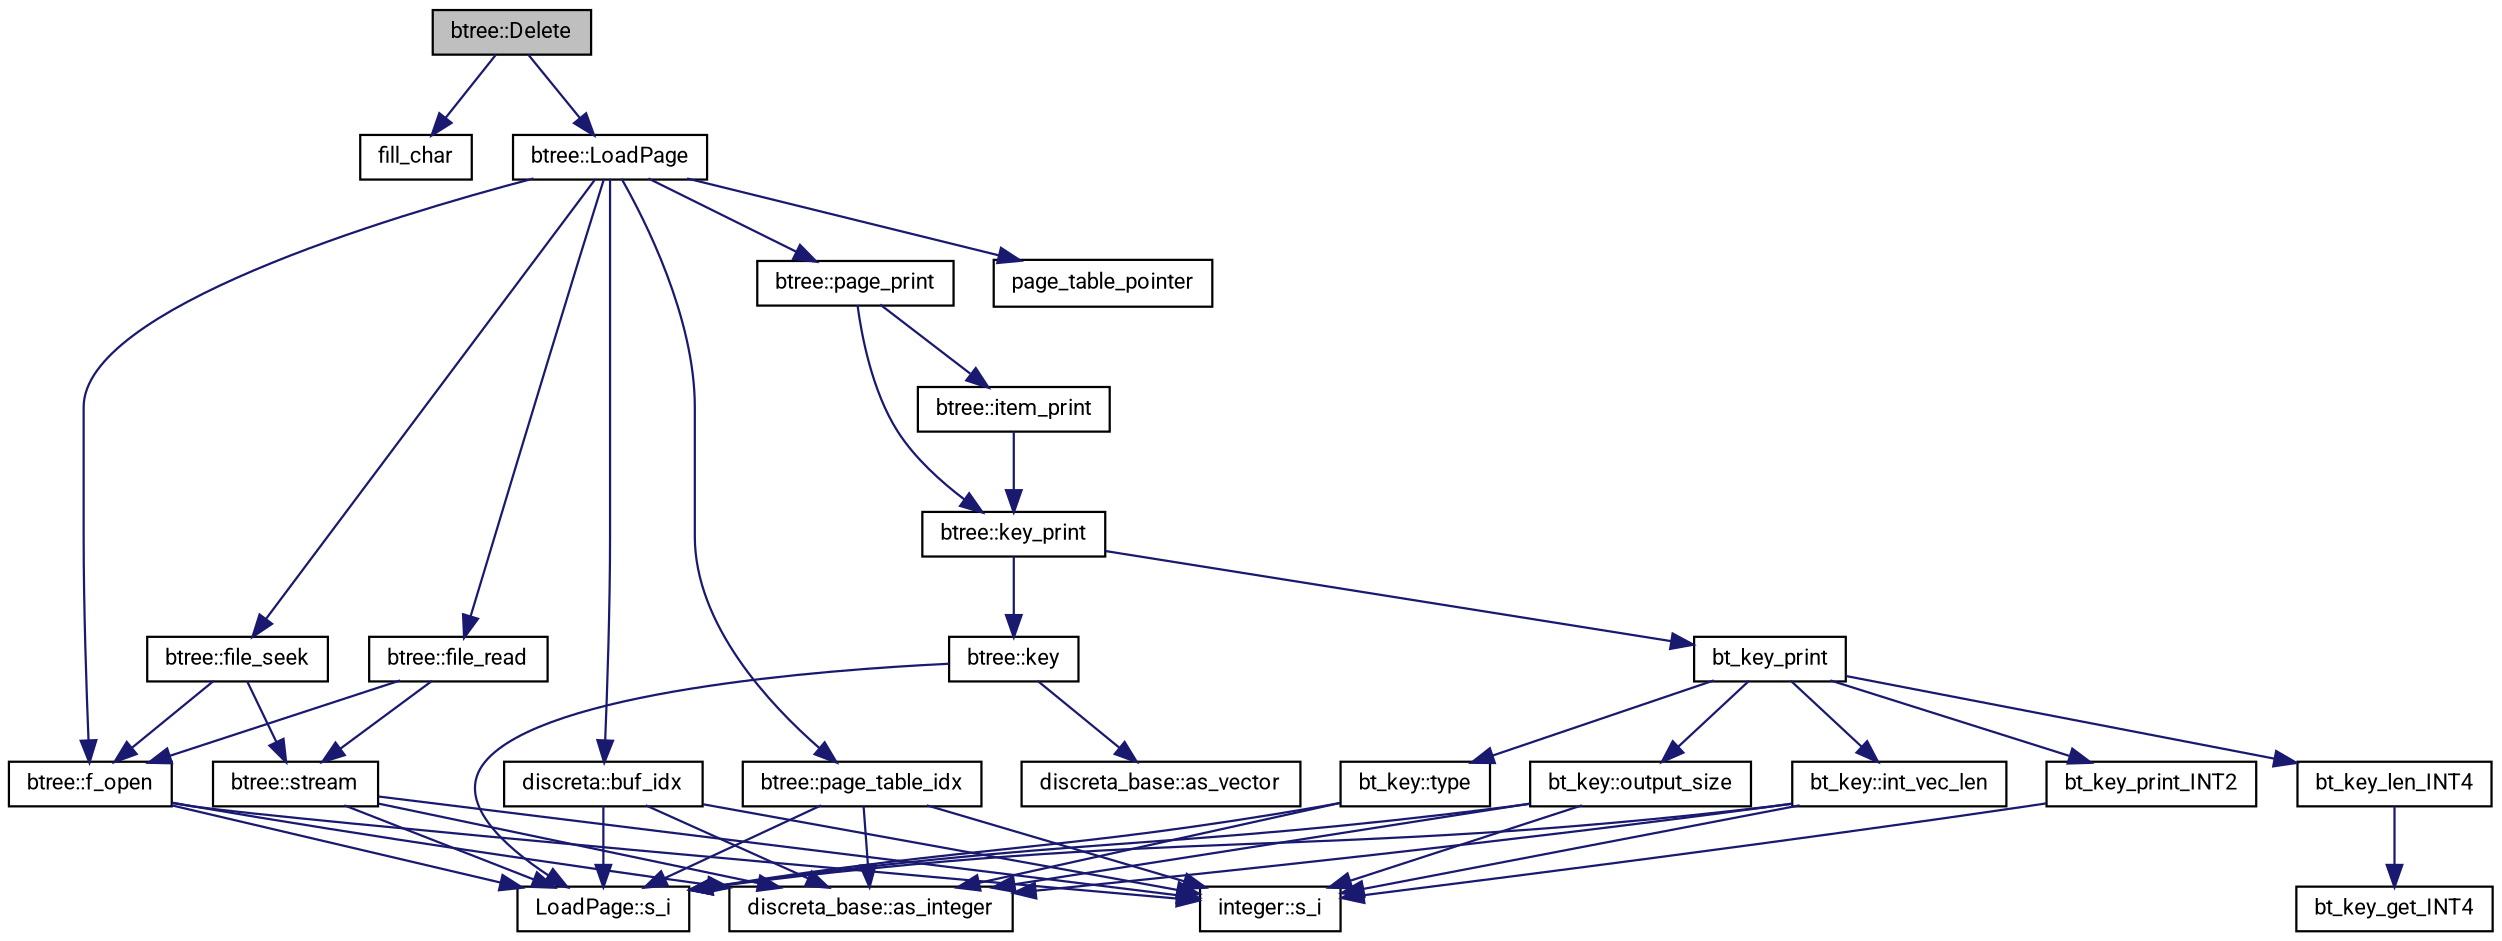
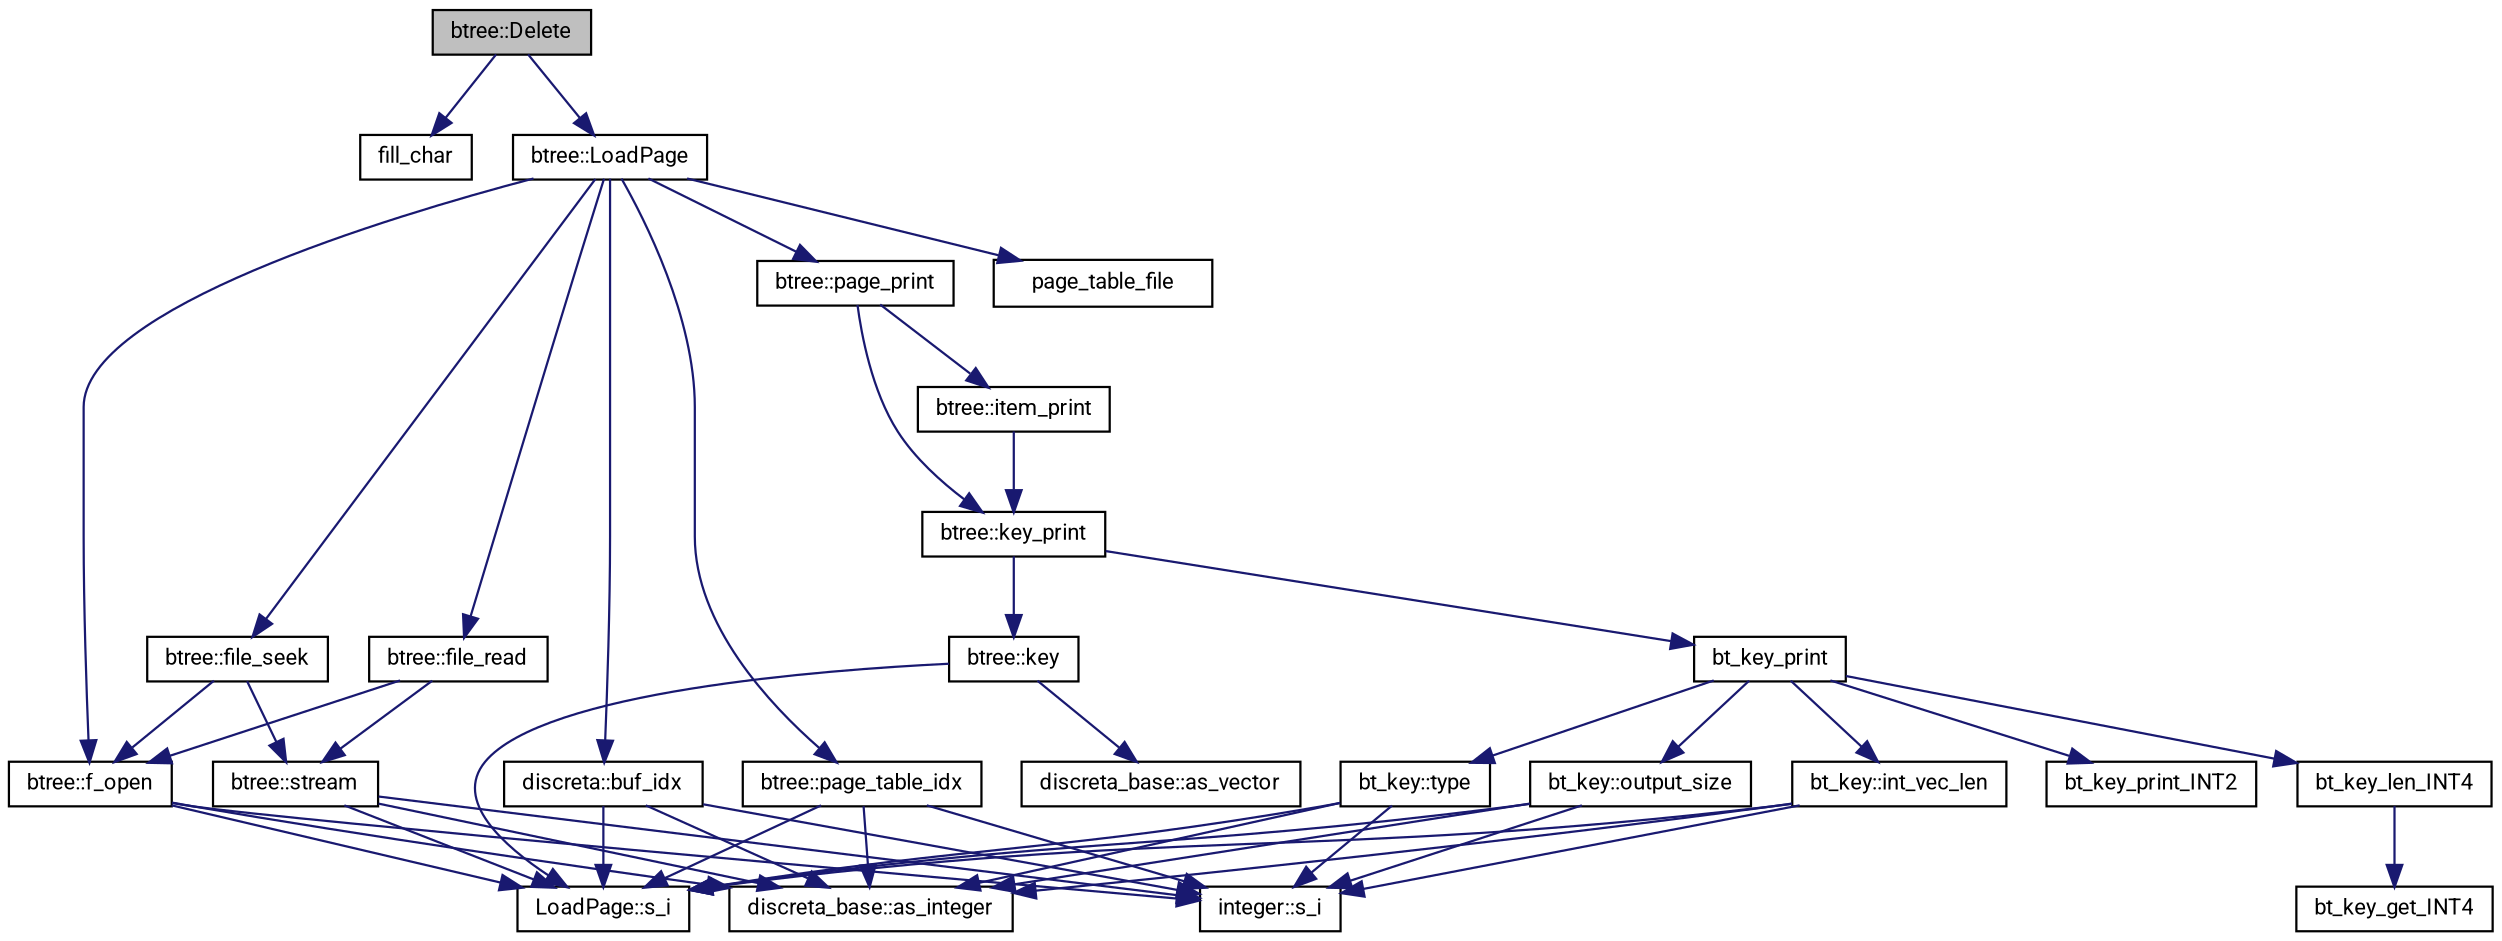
(1103, 283) -> (1103, 283)
(1705, 851) -> (1352, 839)
